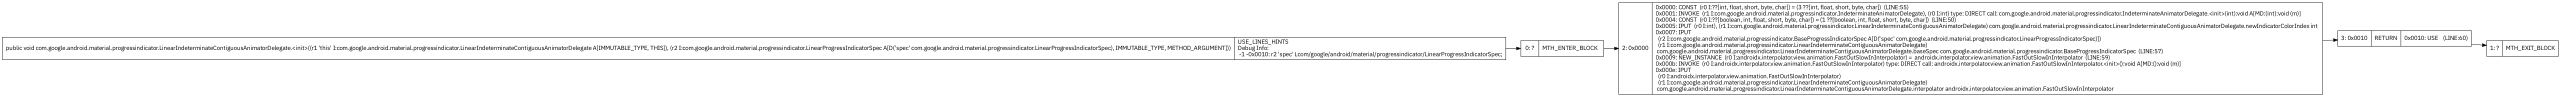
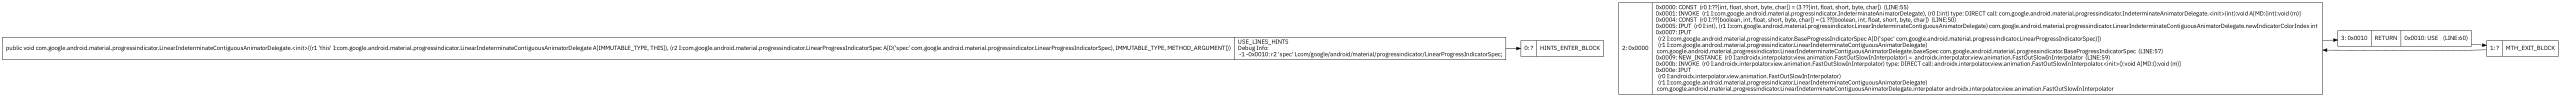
(1570, 48) -> (1570, 48)
(1609, 48) -> (2407, 51)
